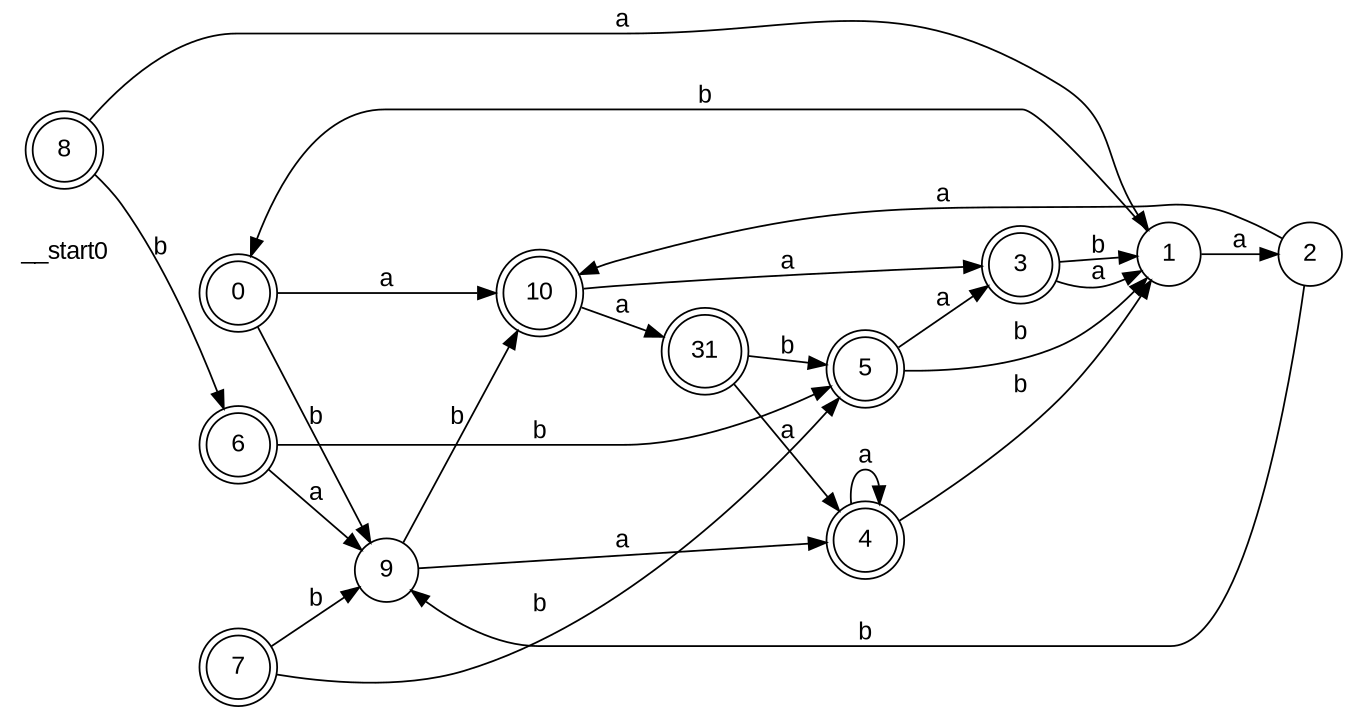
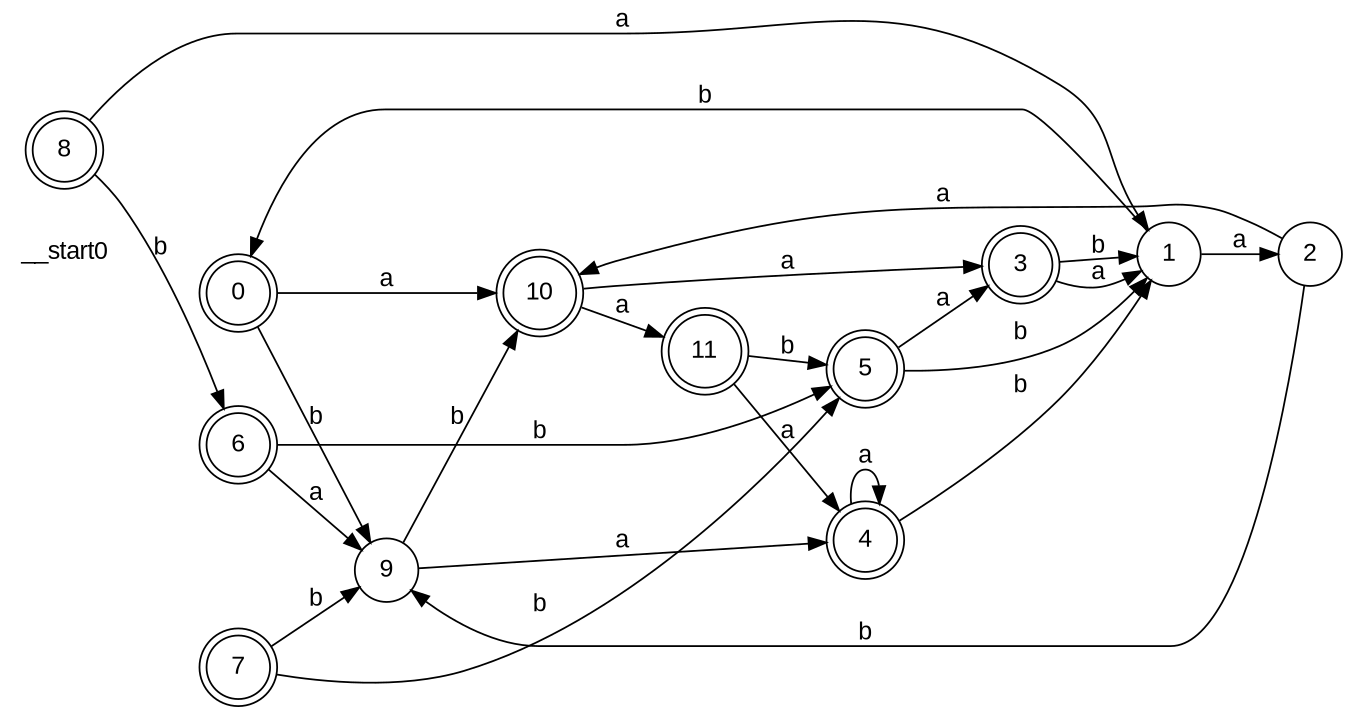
(705, 351) -> (705, 351)
